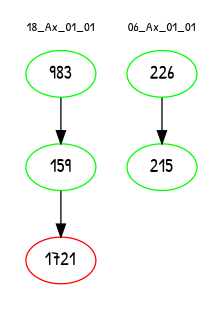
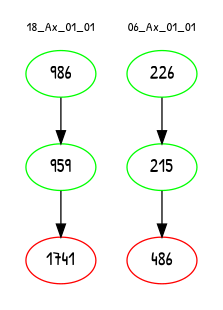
(61, 74) -> (61, 74)
(61, 167) -> (61, 167)
(61, 260) -> (61, 260)
none -> (162, 260)
